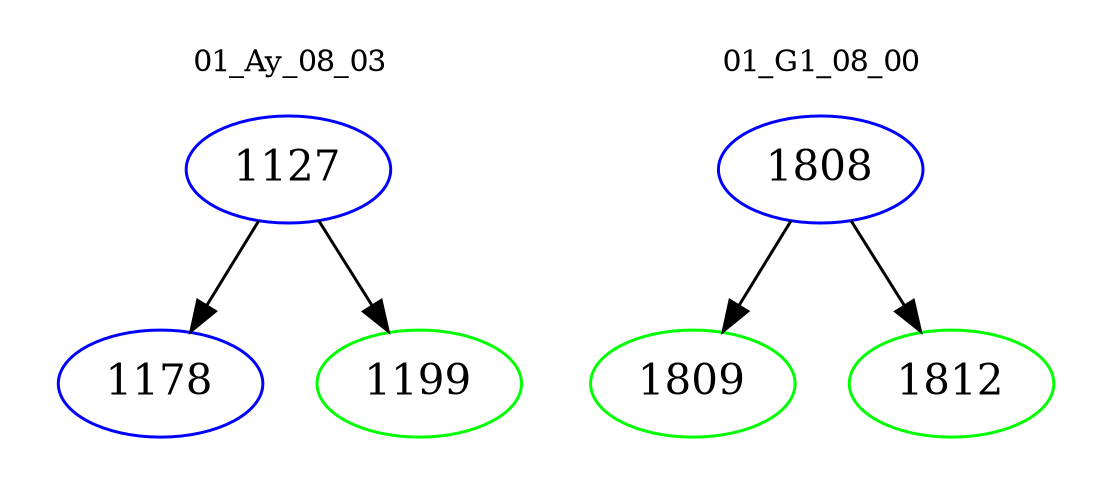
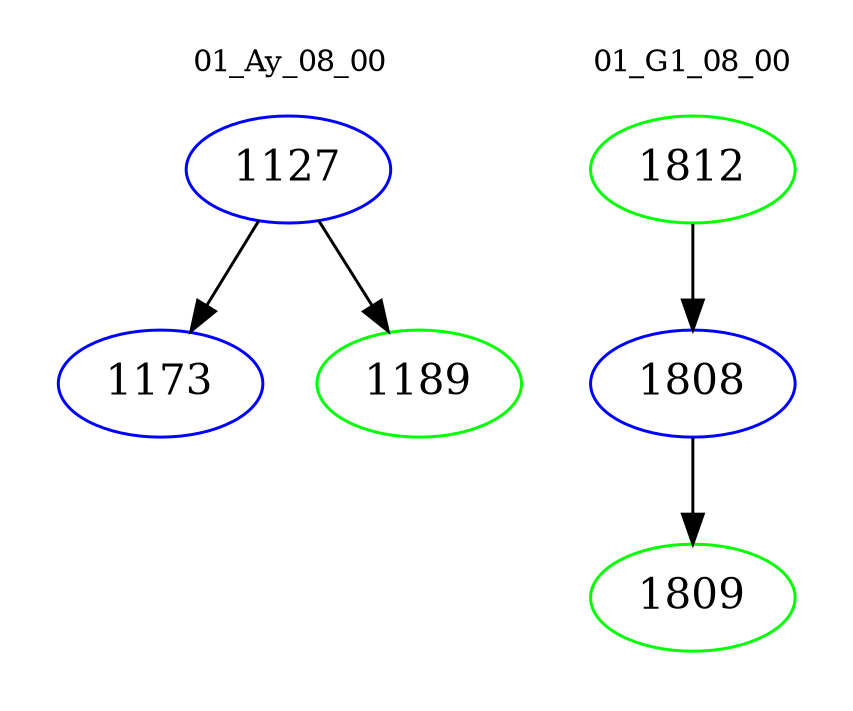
(290, 64) -> (290, 64)
(878, 263) -> (693, 262)
(161, 384) -> (161, 384)
(419, 384) -> (419, 384)
